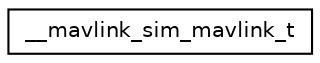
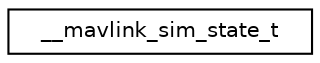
(160, 32) -> (160, 32)
